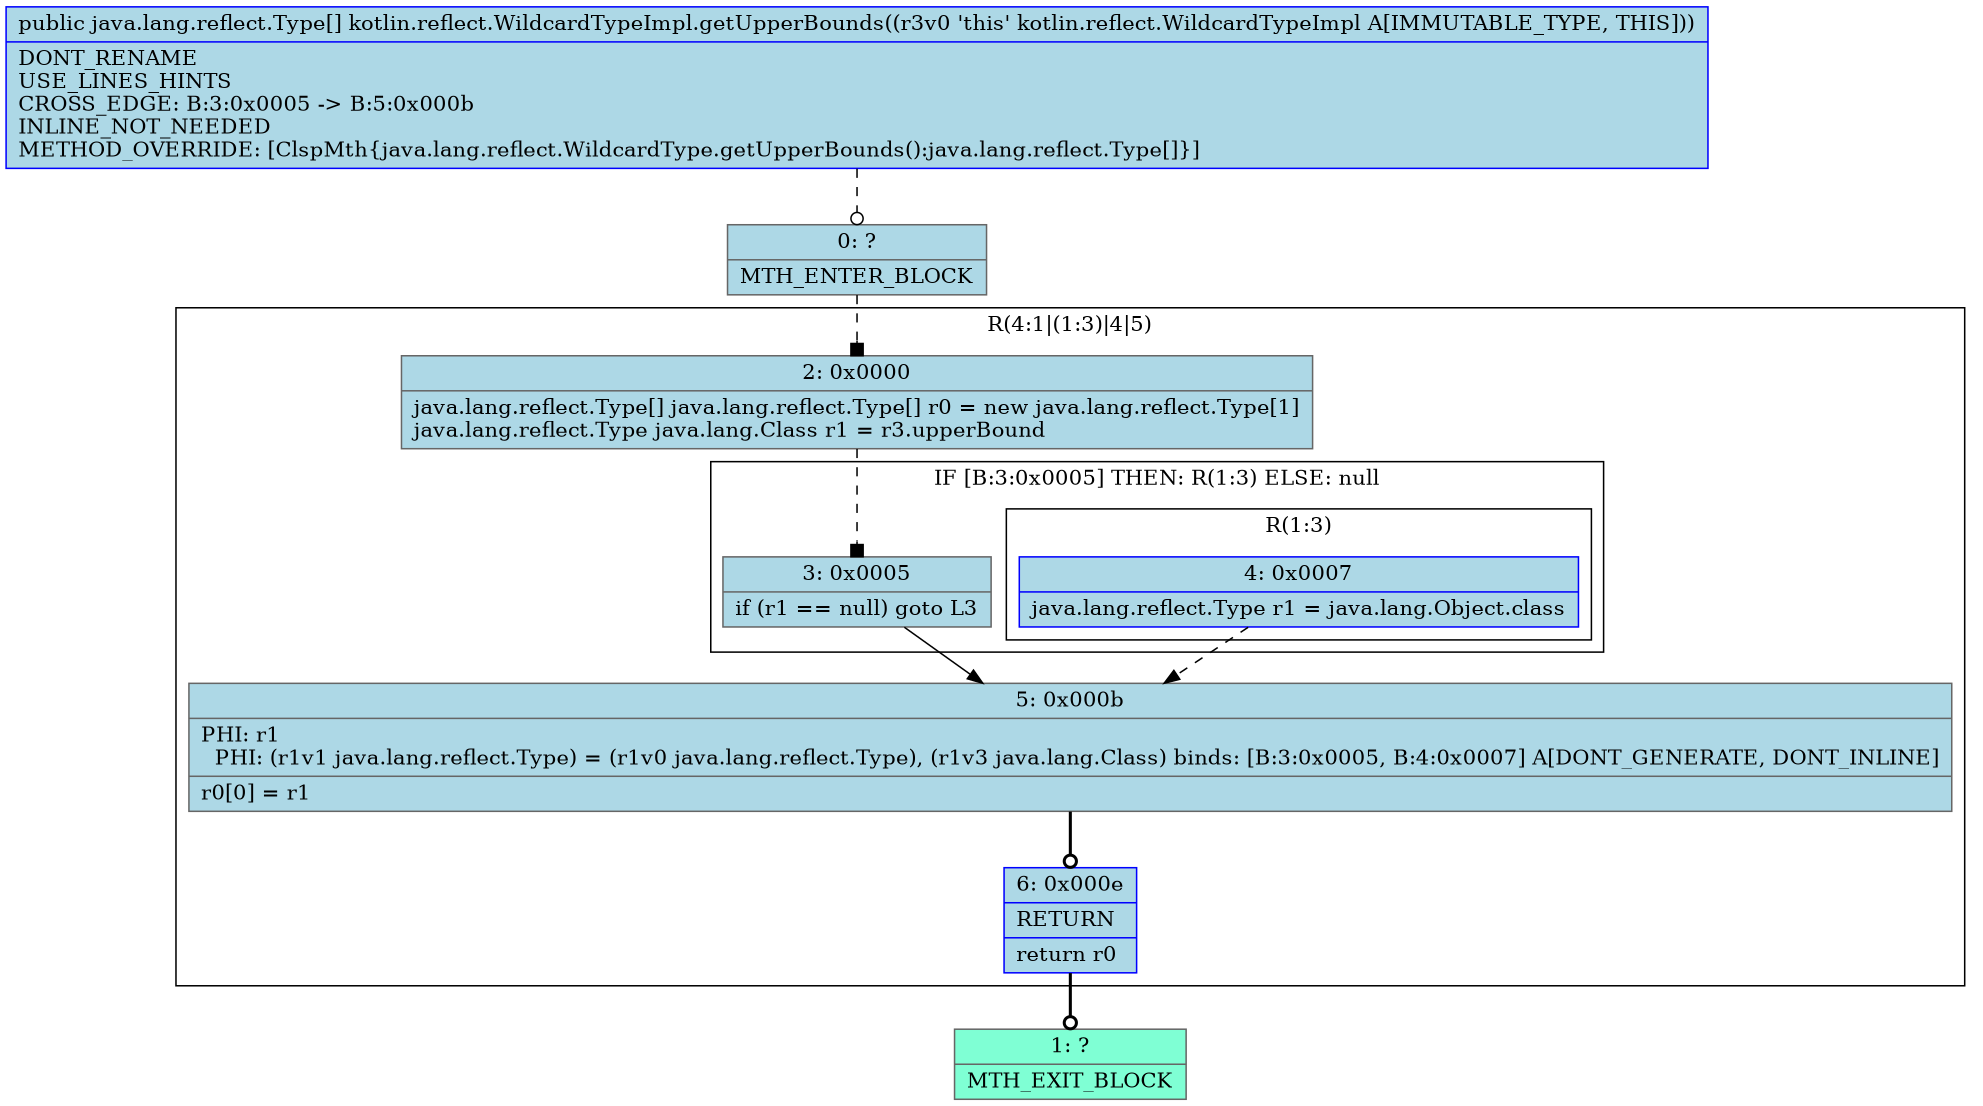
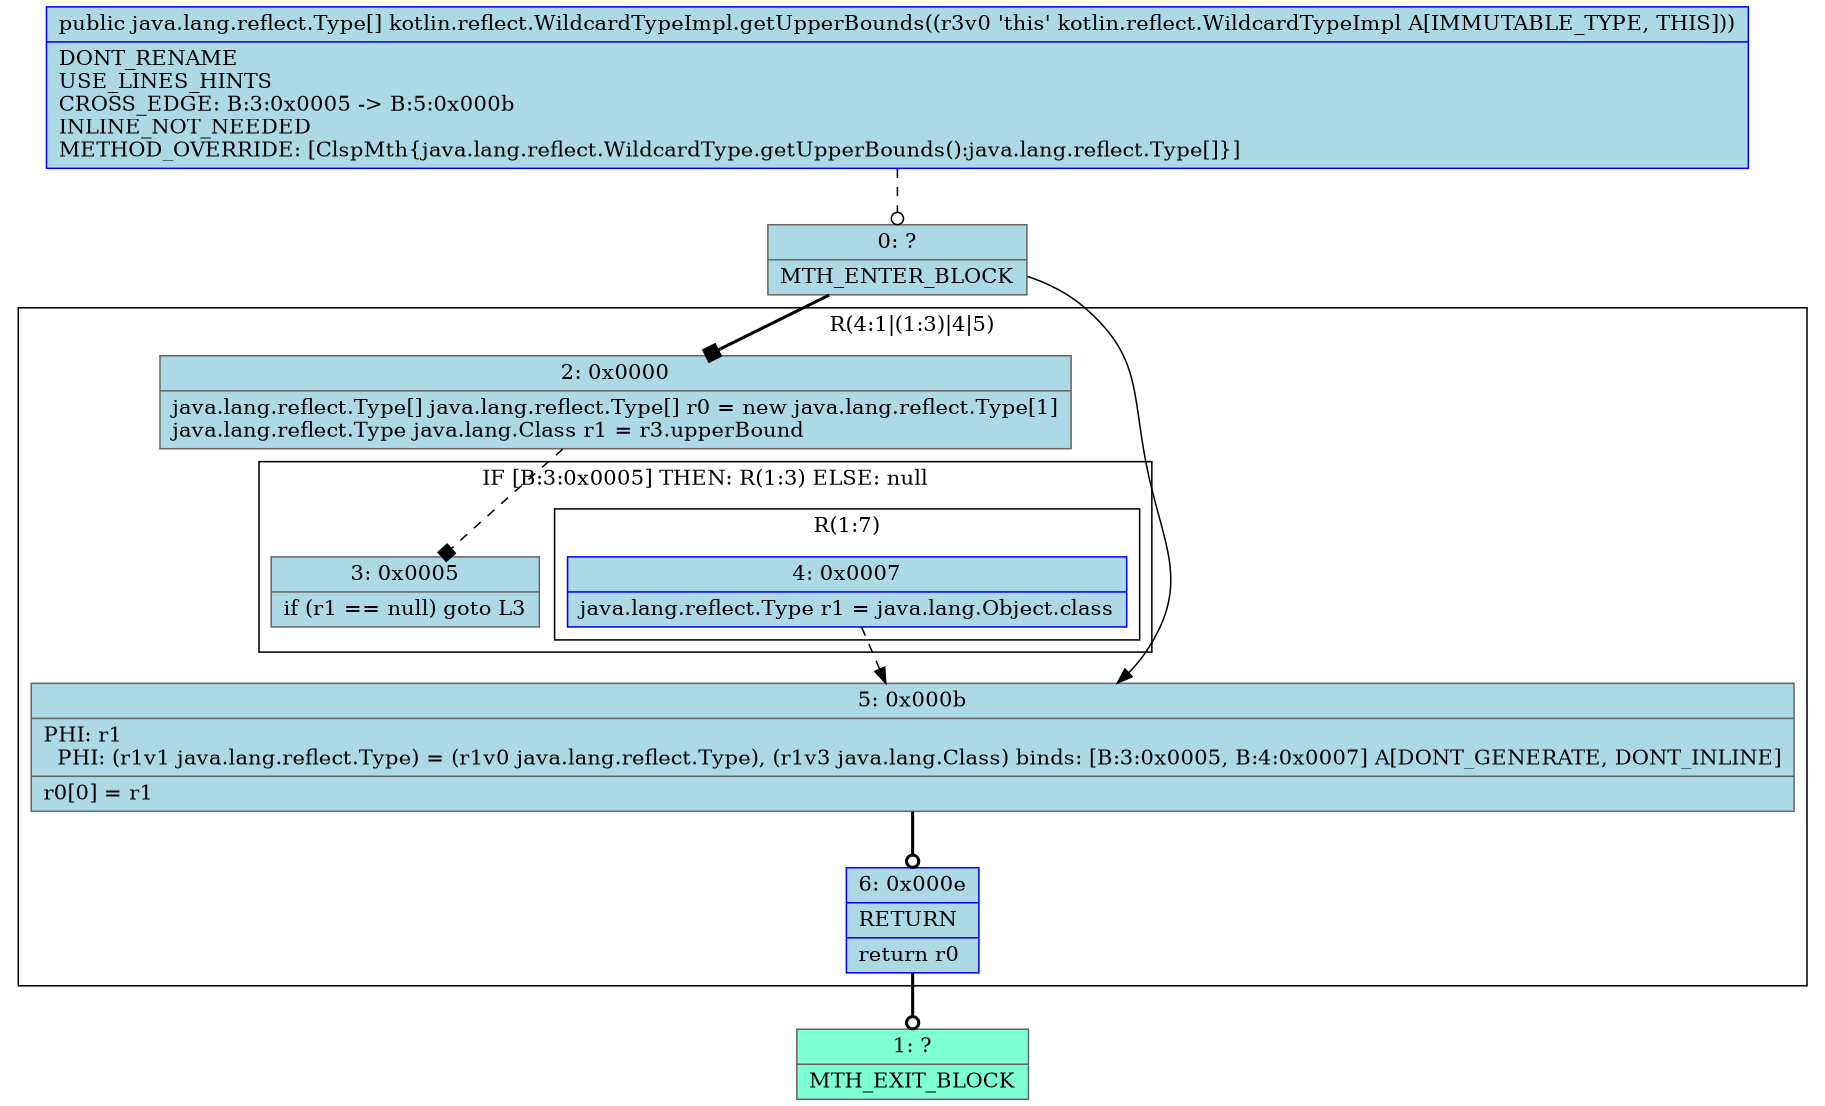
(857, 318) -> (775, 322)
(1299, 526) -> (847, 526)
(926, 643) -> (1143, 445)
